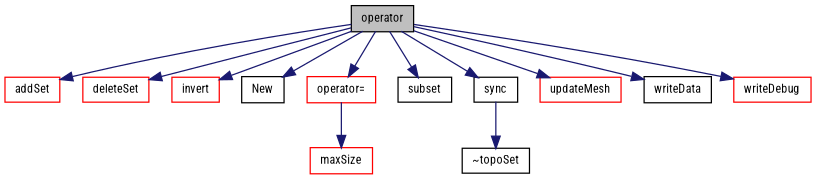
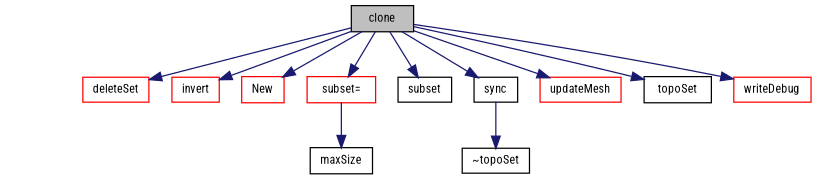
(382, 19) -> (382, 19)
(32, 90) -> none
(263, 90) -> (263, 90)
(341, 90) -> (341, 90)
(678, 90) -> (678, 90)
(341, 161) -> (341, 161)
